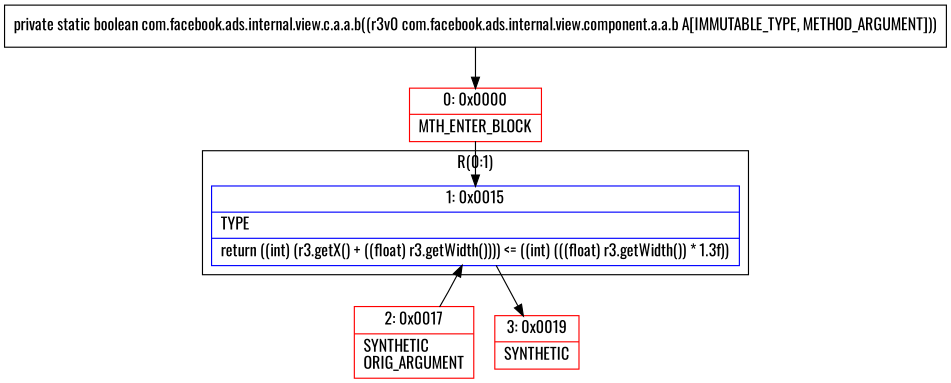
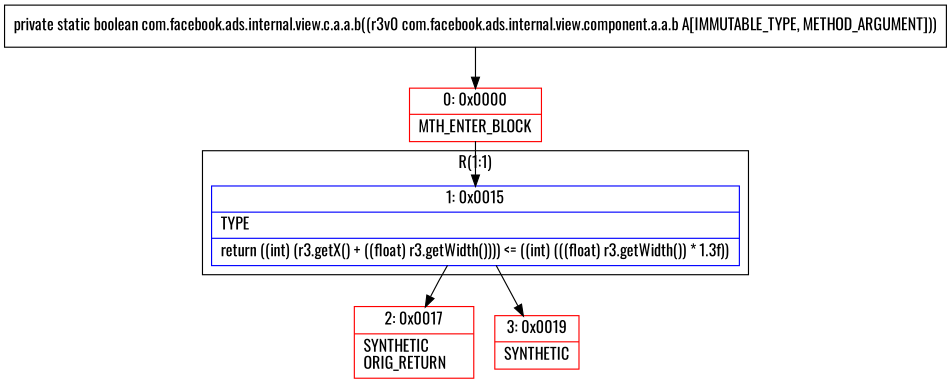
(475, 164) -> (475, 164)
(448, 291) -> (438, 282)
(414, 364) -> (405, 364)
